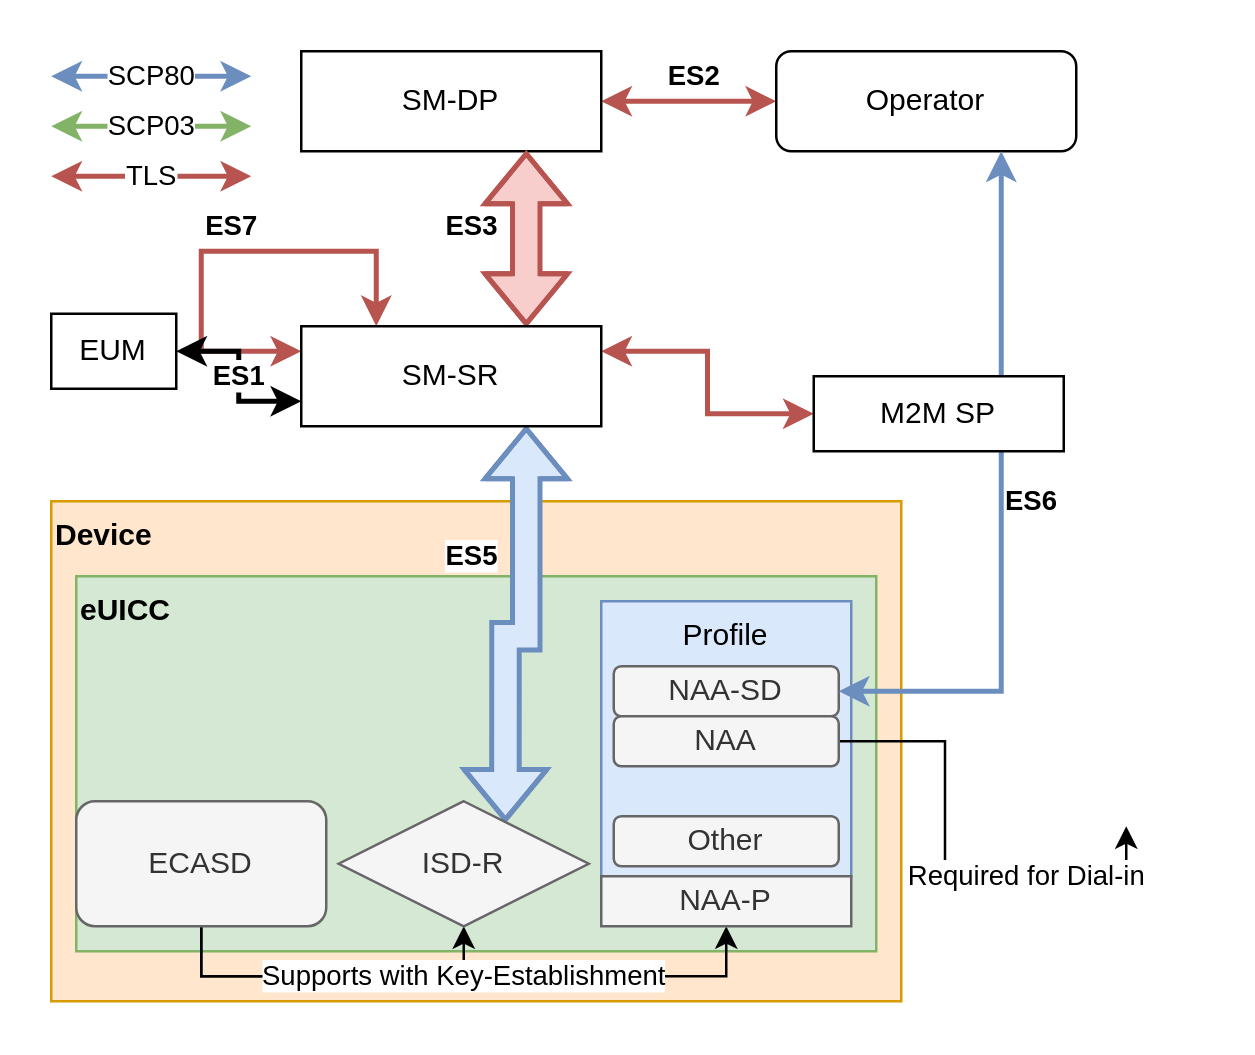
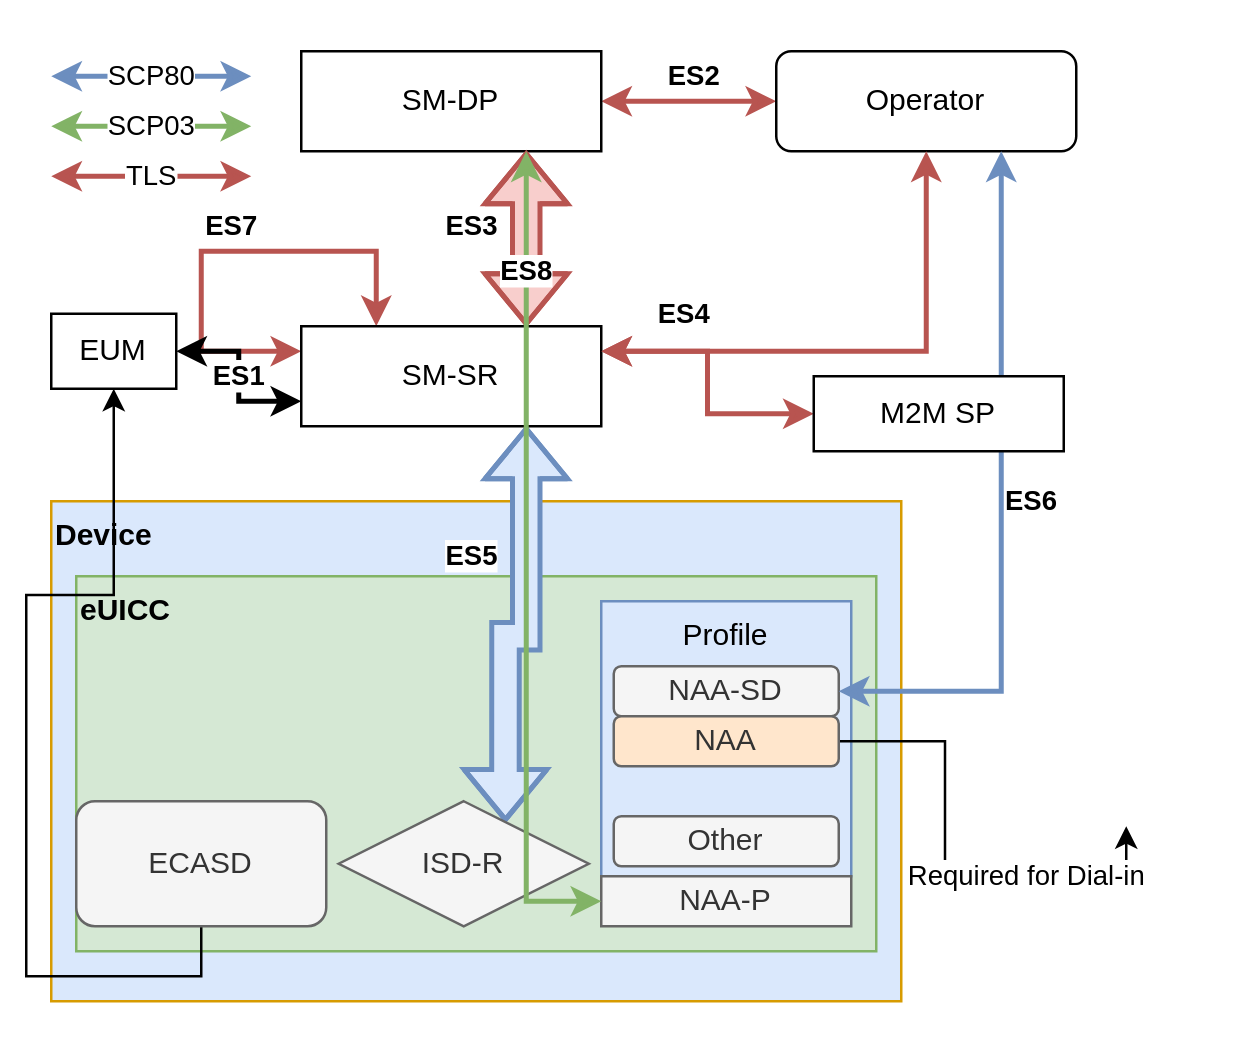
none -> (909, 351)
none -> (526, 485)
(103, 537) -> (103, 537)
(726, 741) -> (726, 741)
(464, 957) -> (26, 802)
(613, 976) -> none
